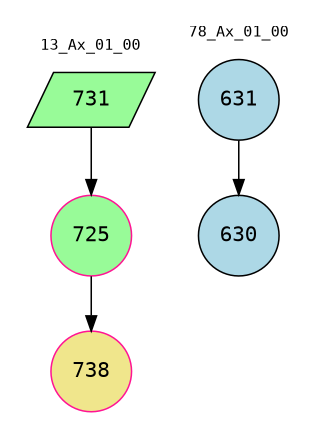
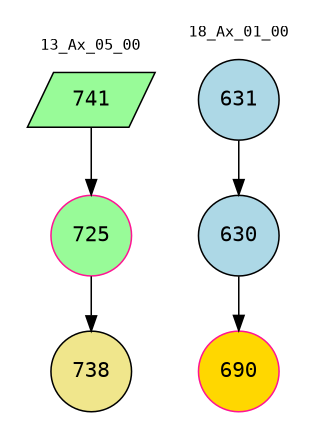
(240, 33) -> (240, 33)
(91, 46) -> (91, 46)
(91, 100) -> (91, 100)
(91, 371) -> (91, 371)
none -> (239, 371)
